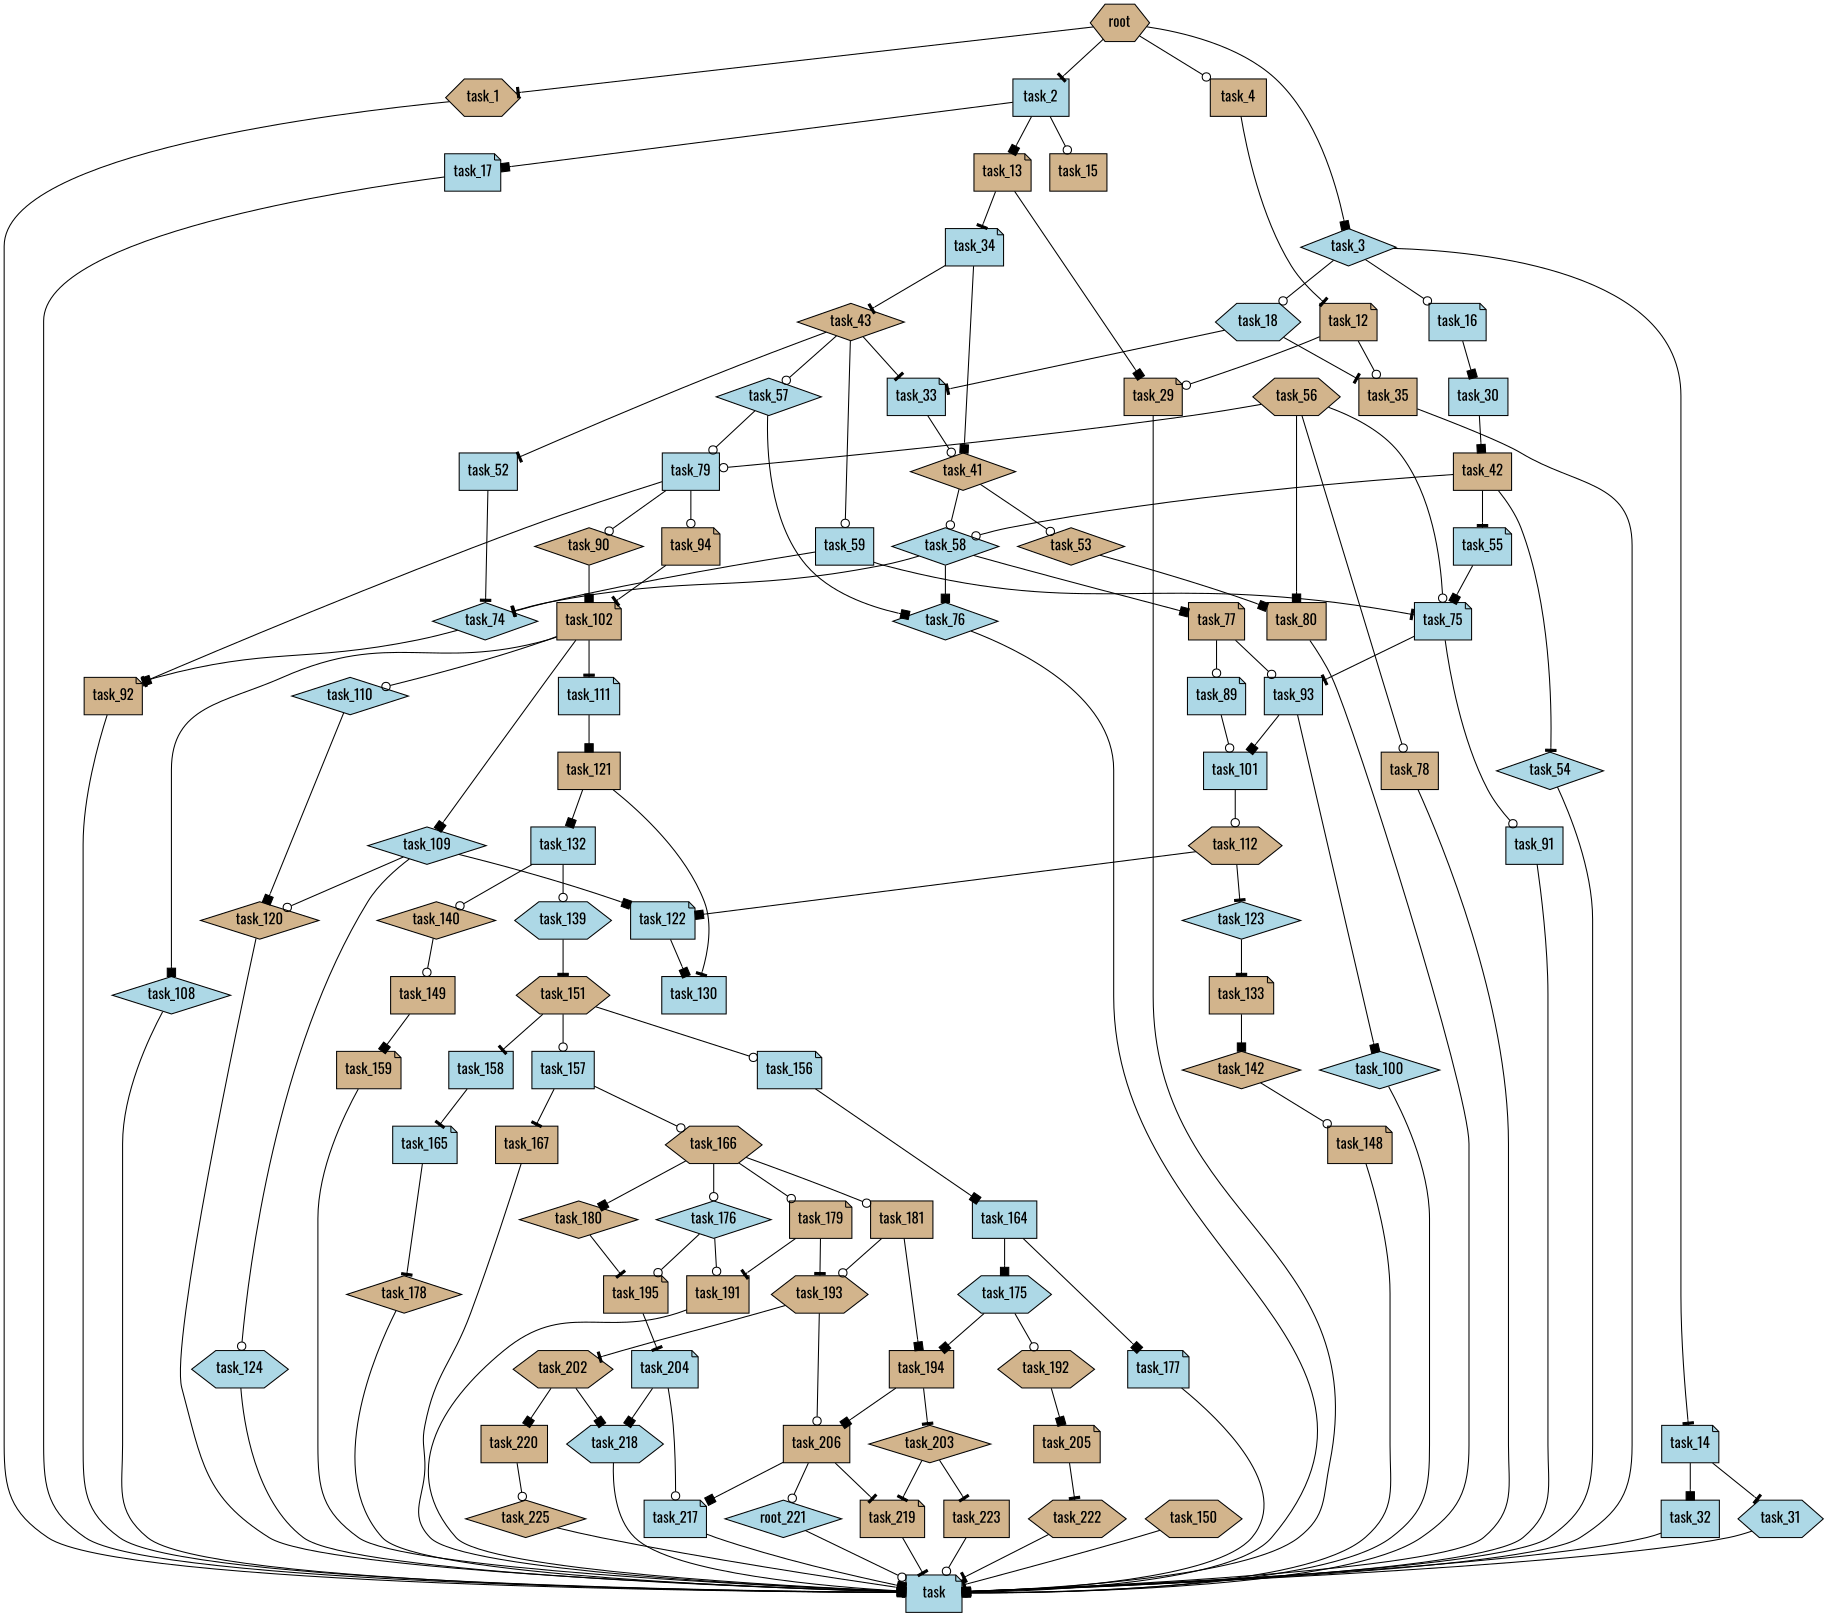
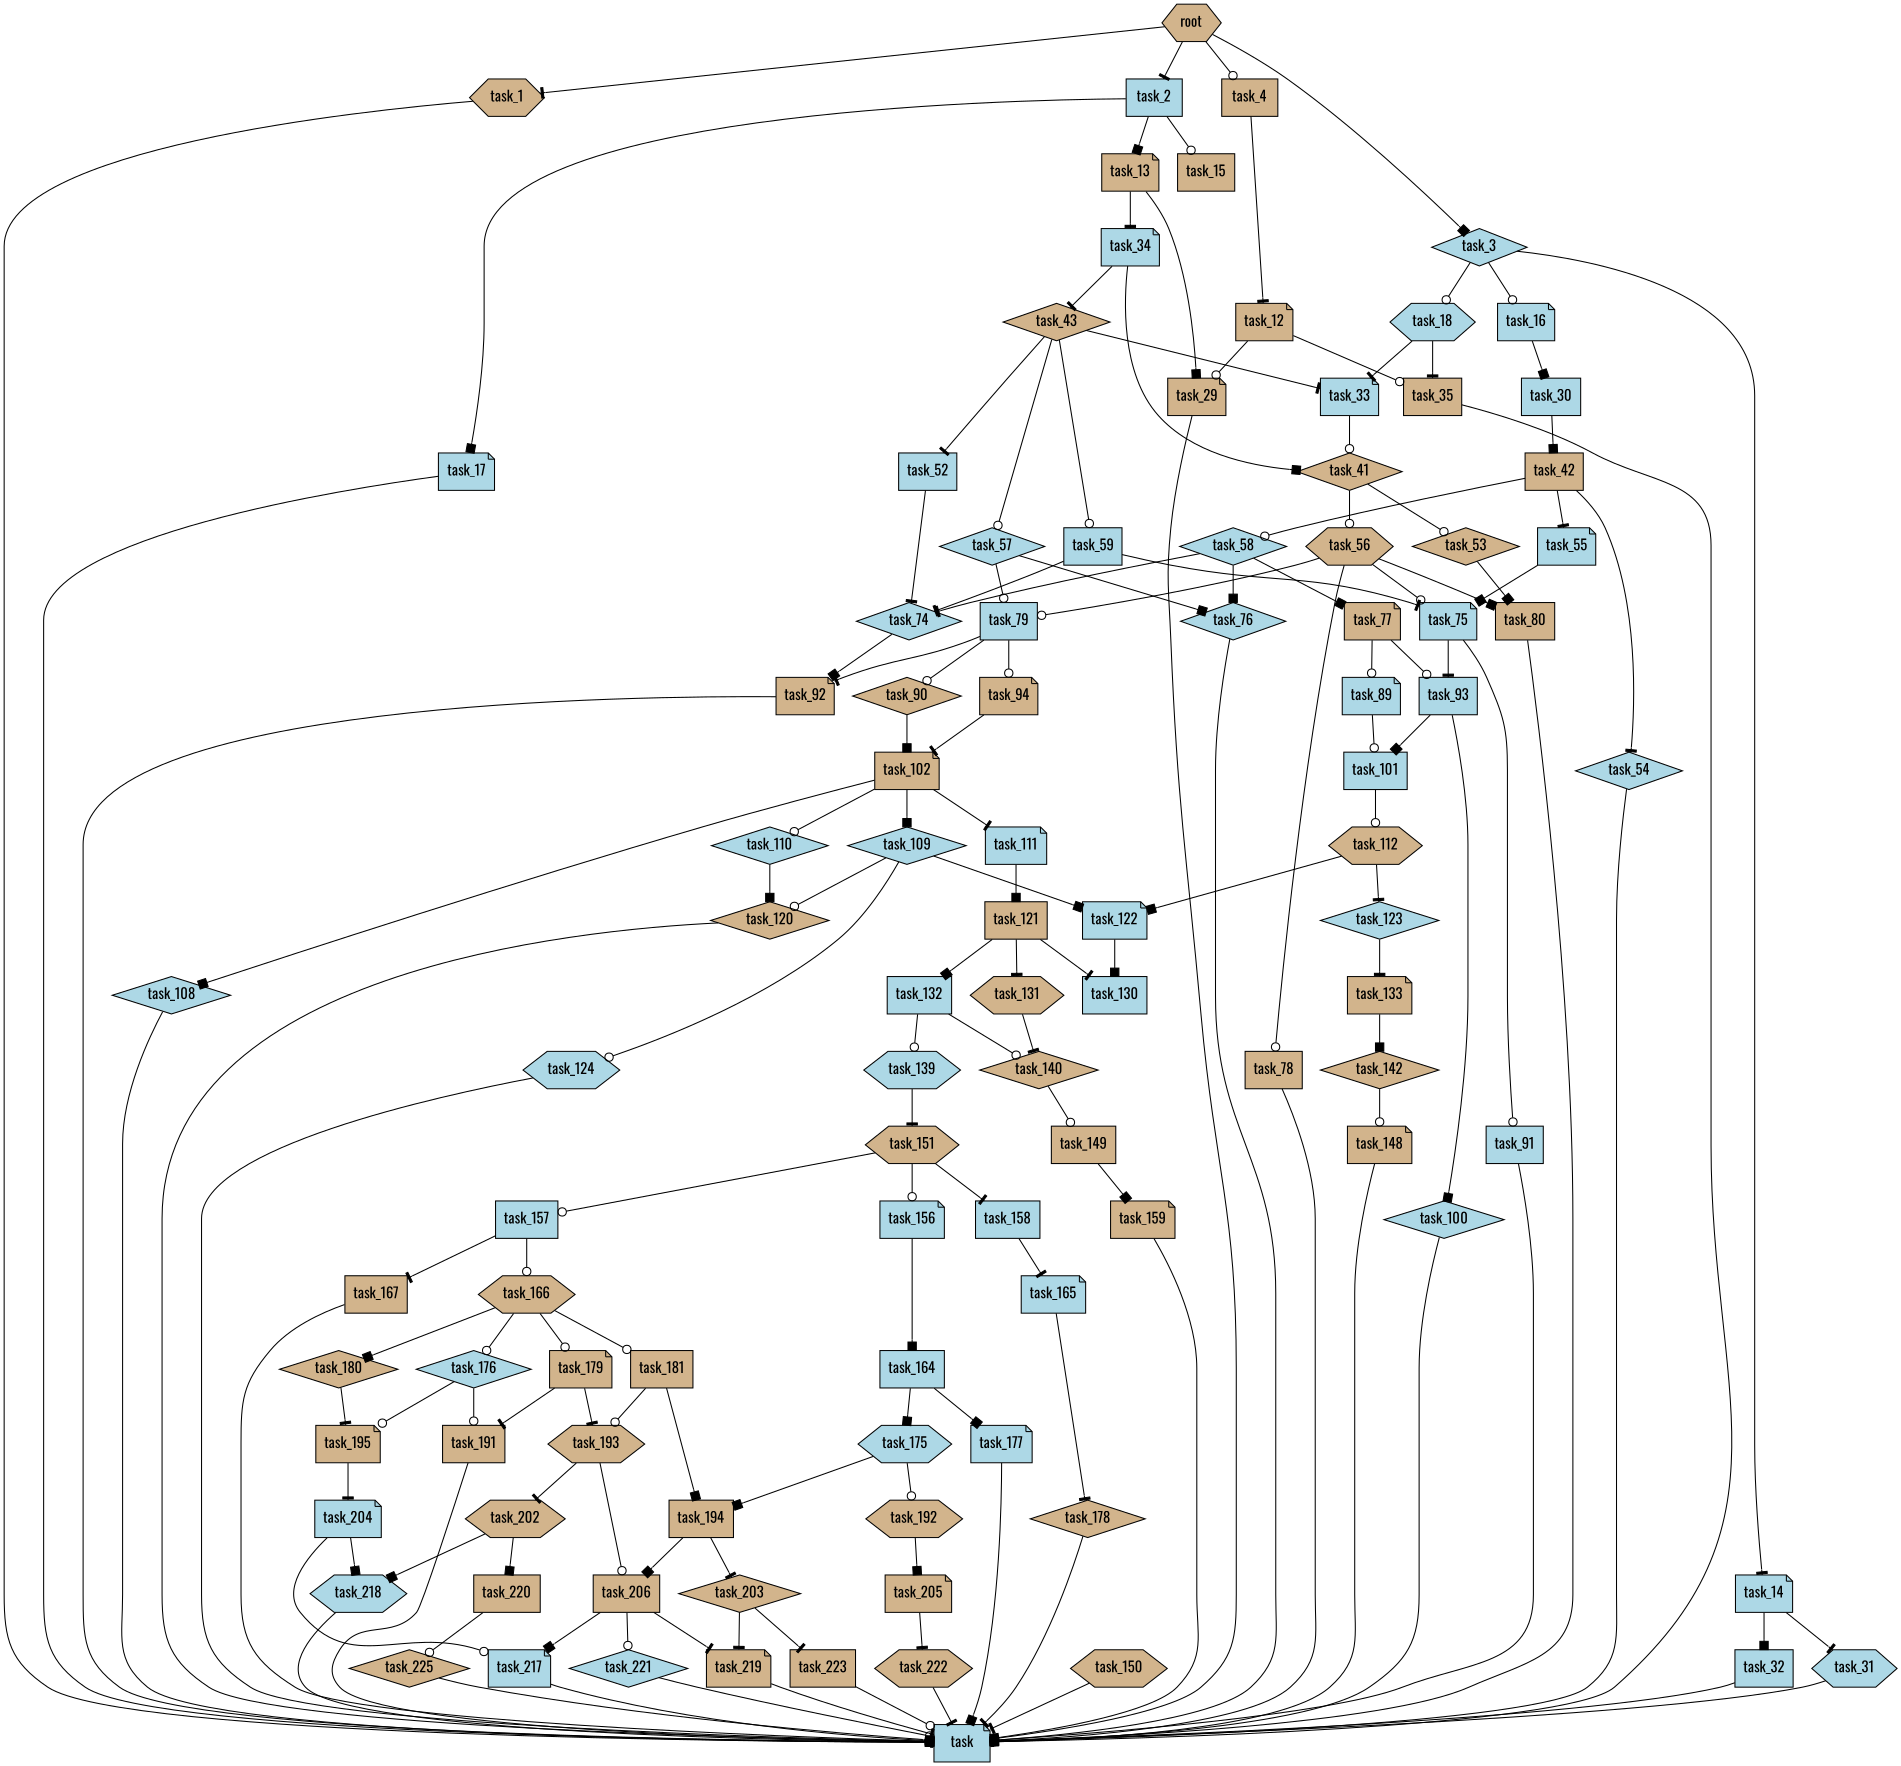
(955, 505) -> (1350, 505)
none -> (1017, 995)
(783, 1519) -> (629, 1668)
